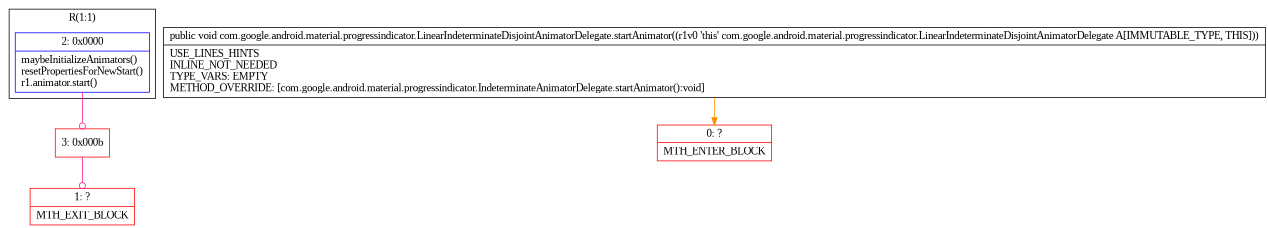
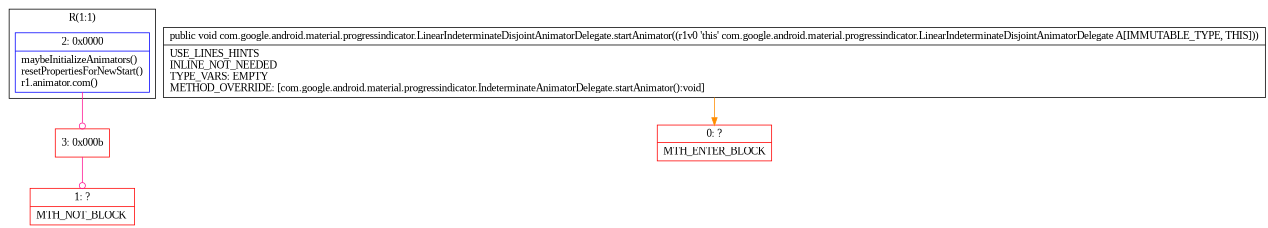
(59, 83) -> (59, 83)
(82, 215) -> (81, 215)
